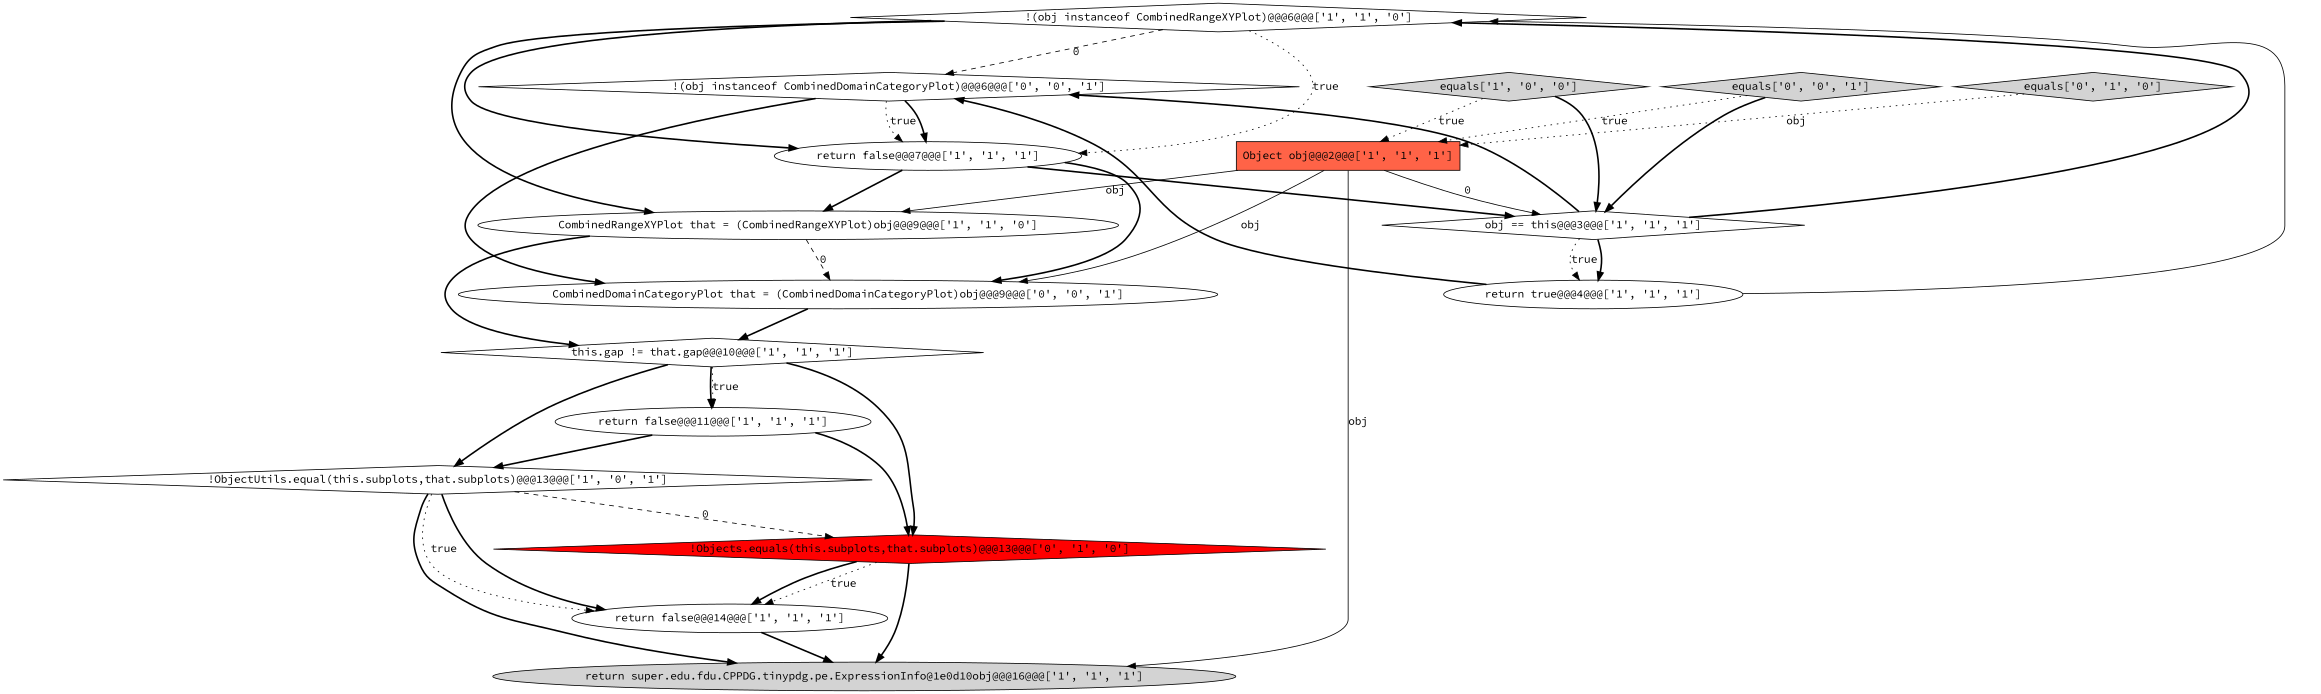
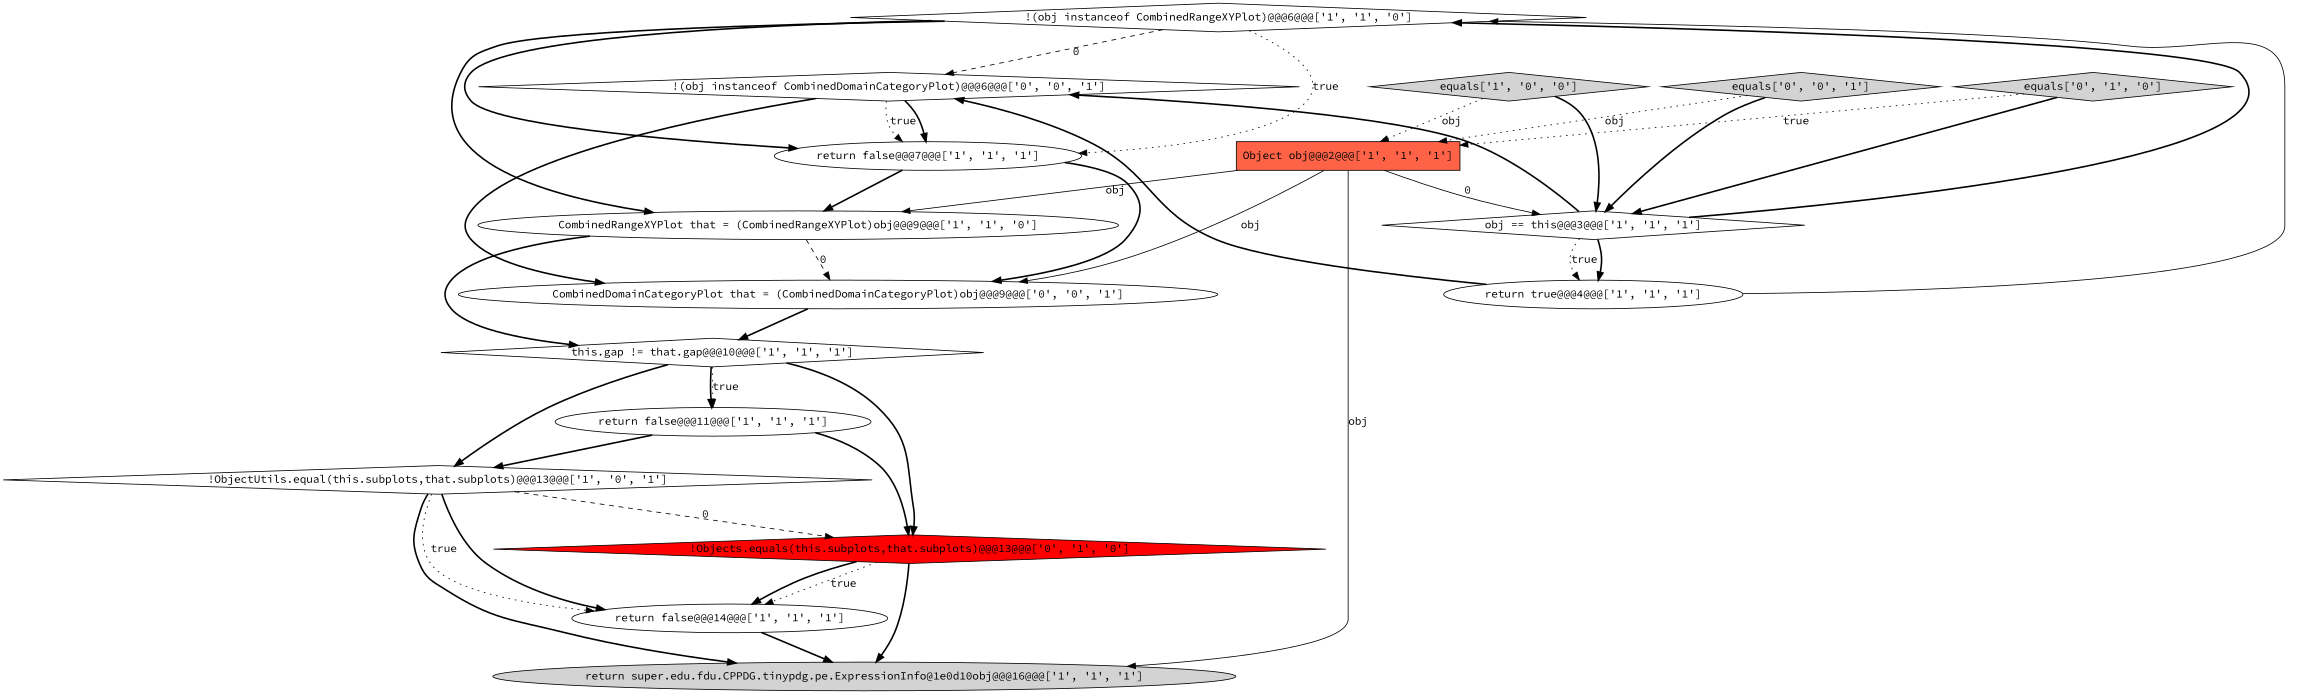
(1452, 121) -> (1452, 121)
(1615, 121) -> (1615, 121)
(1796, 121) -> (1796, 121)
(1266, 191) -> (1849, 154)
